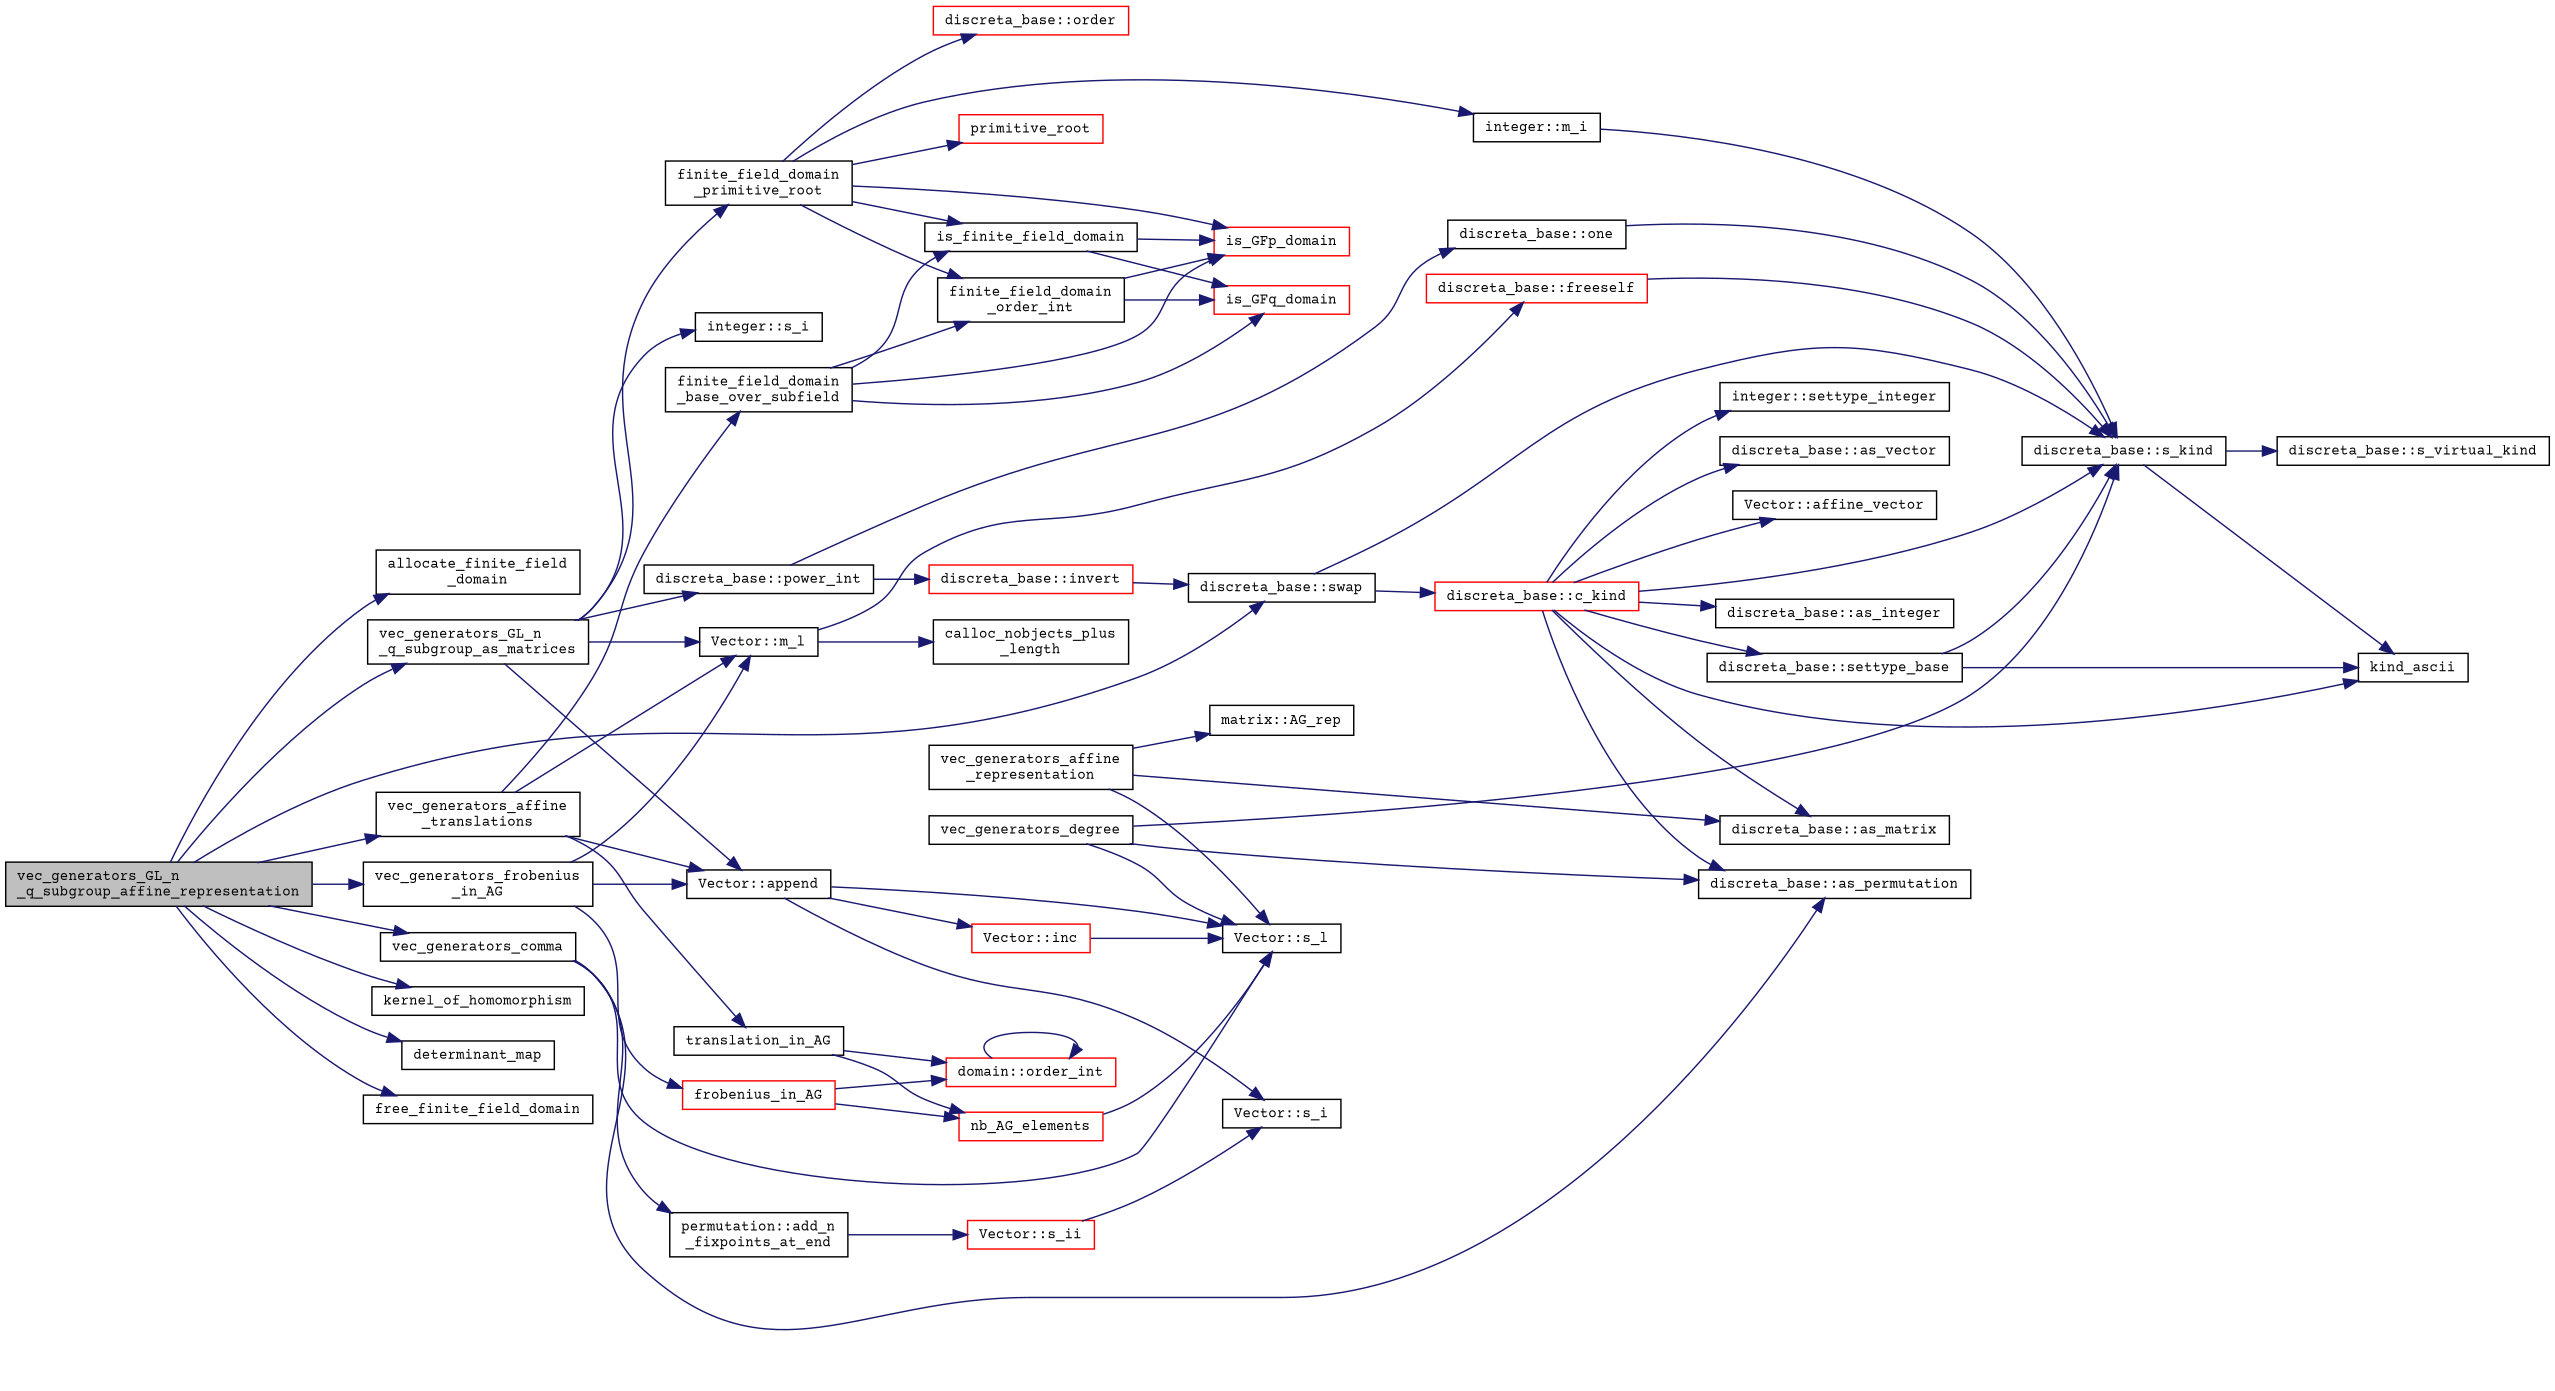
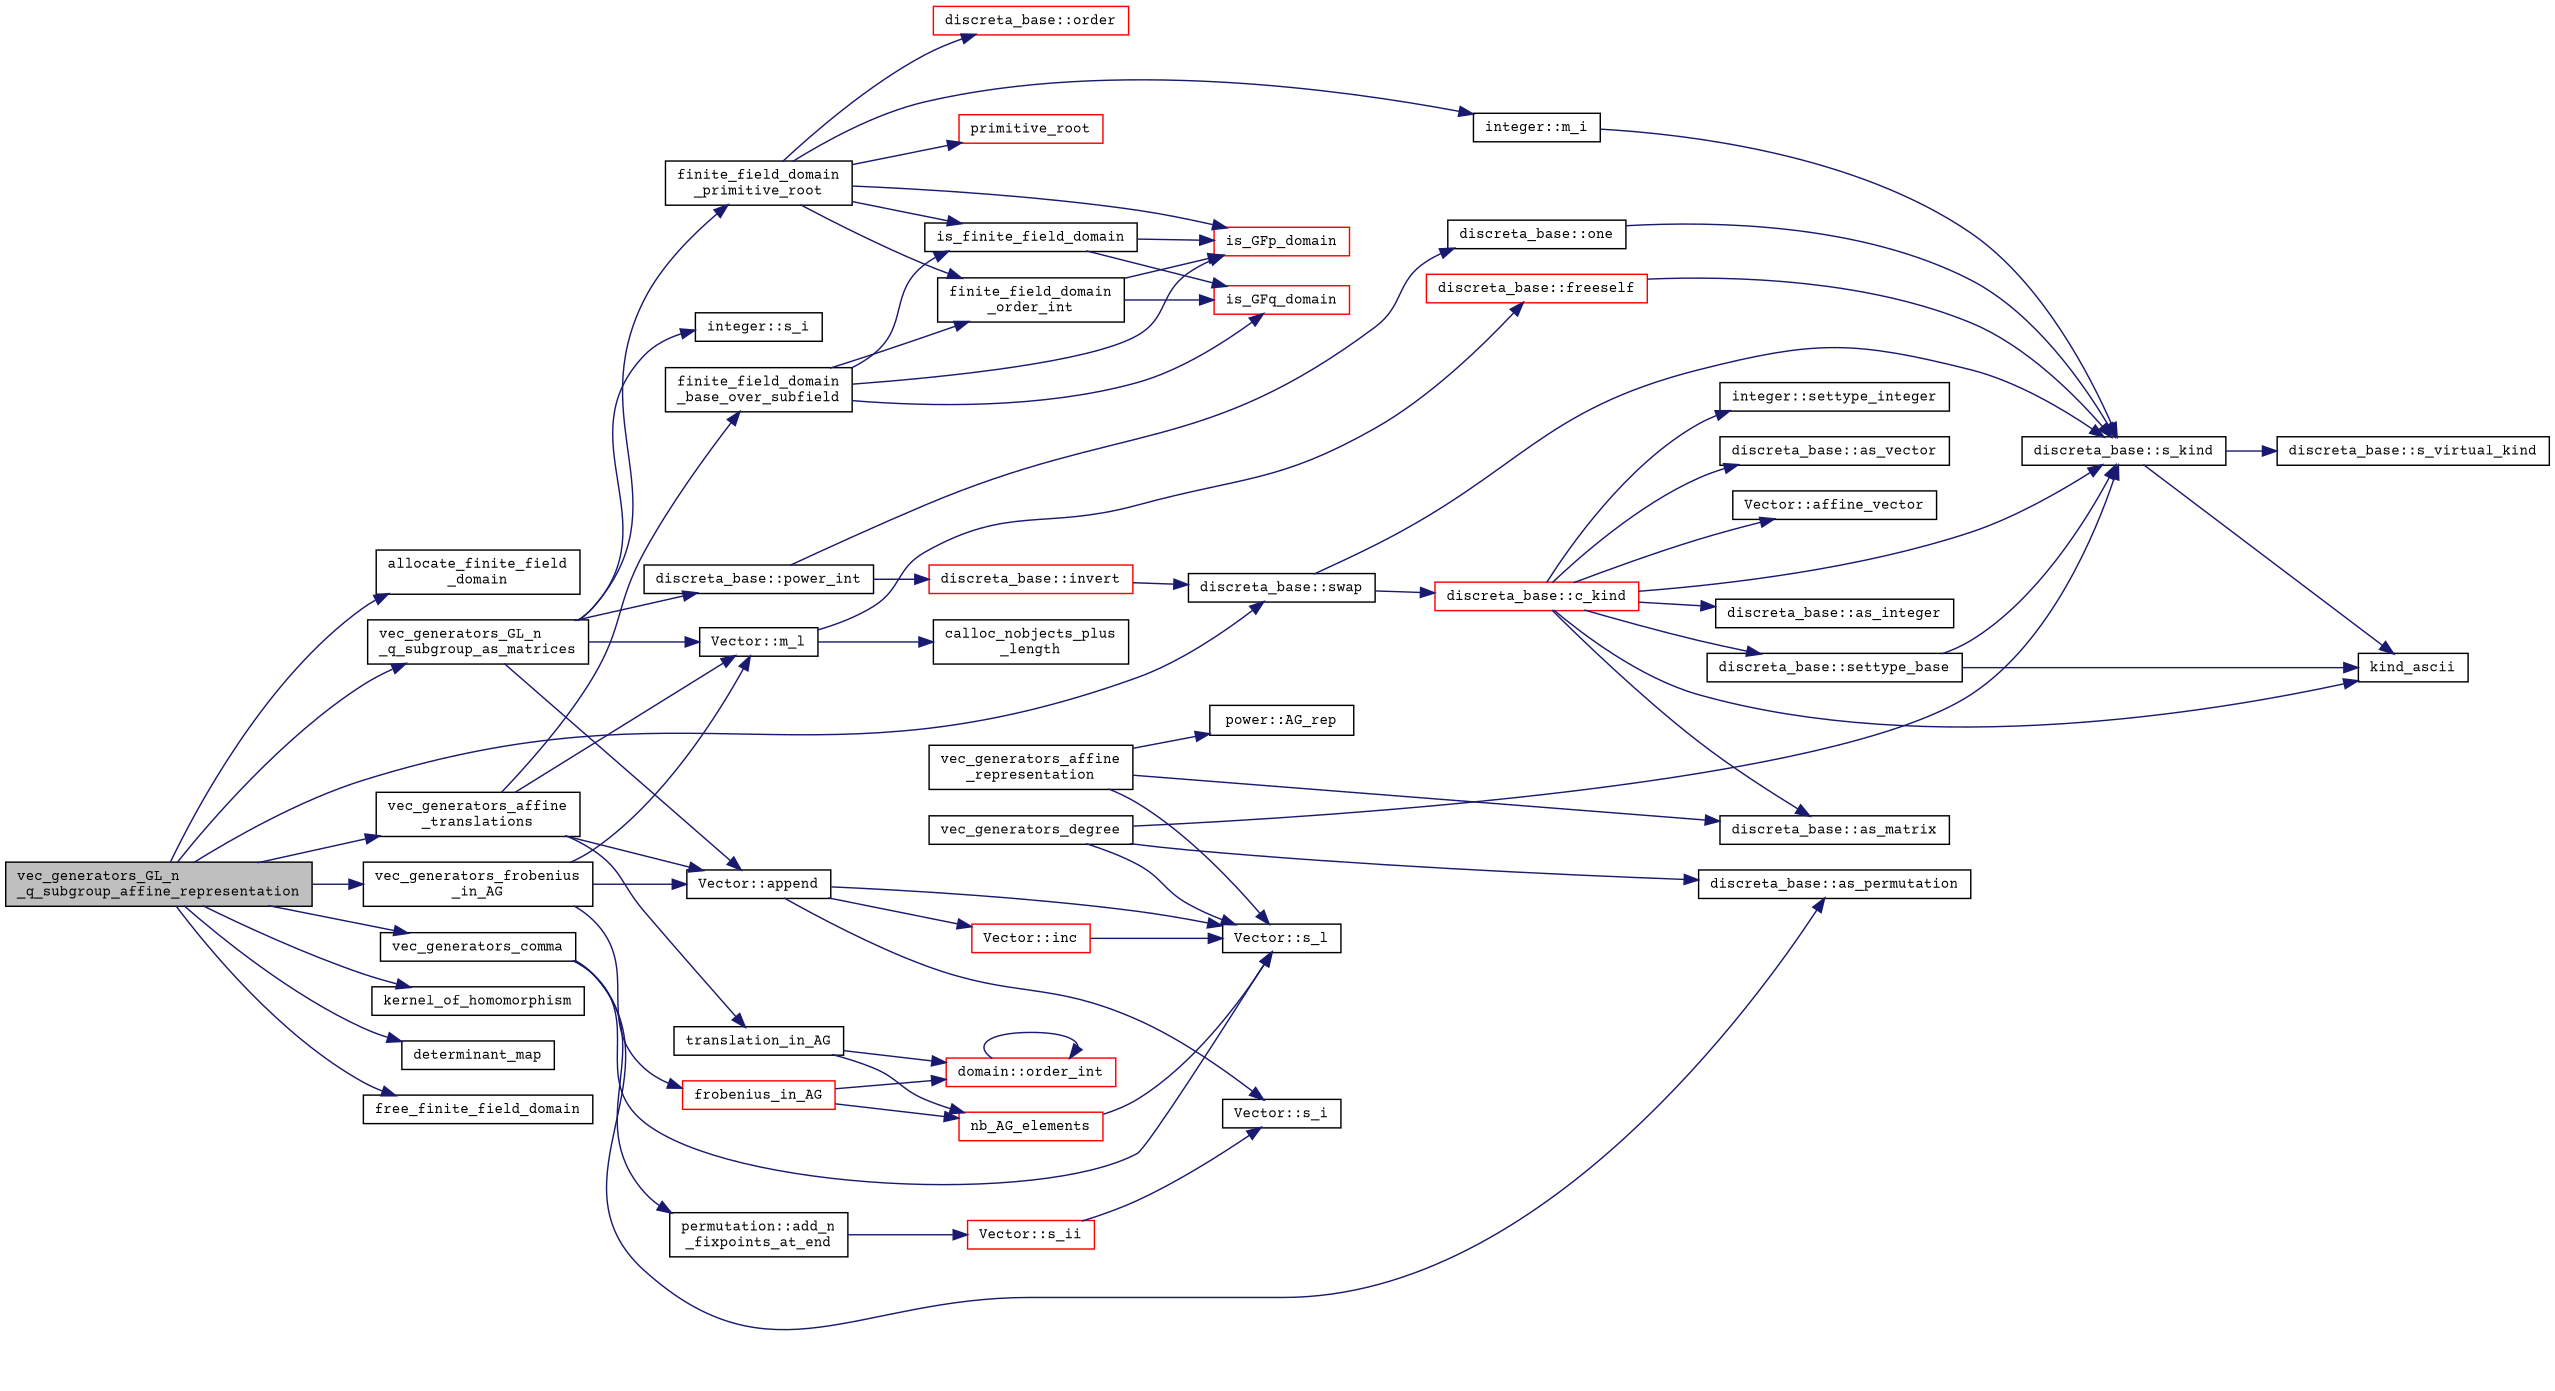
(1282, 720) -> (1282, 720)
(1606, 752) -> none
